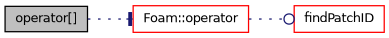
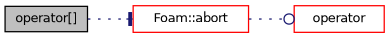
(191, 19) -> (191, 19)
(339, 19) -> (339, 19)
